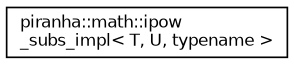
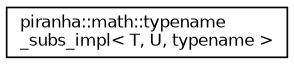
(147, 32) -> (147, 32)
